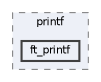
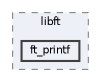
(50, 23) -> (50, 23)
